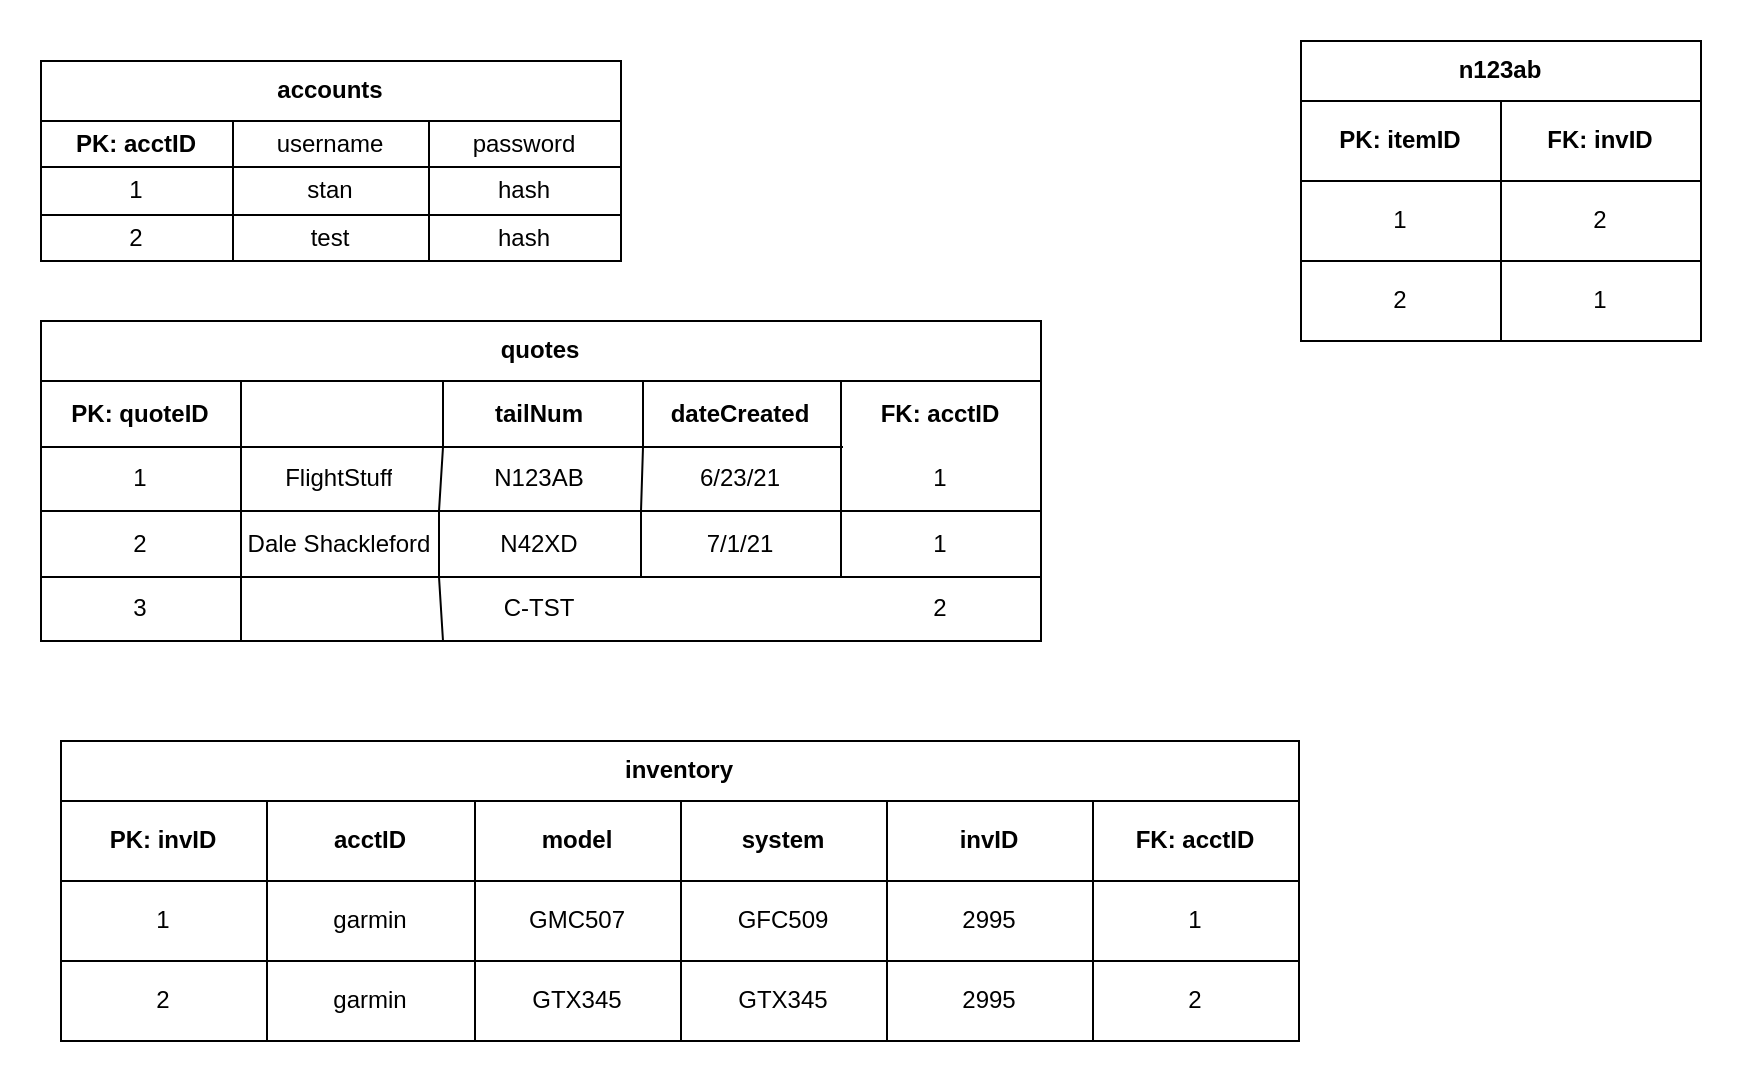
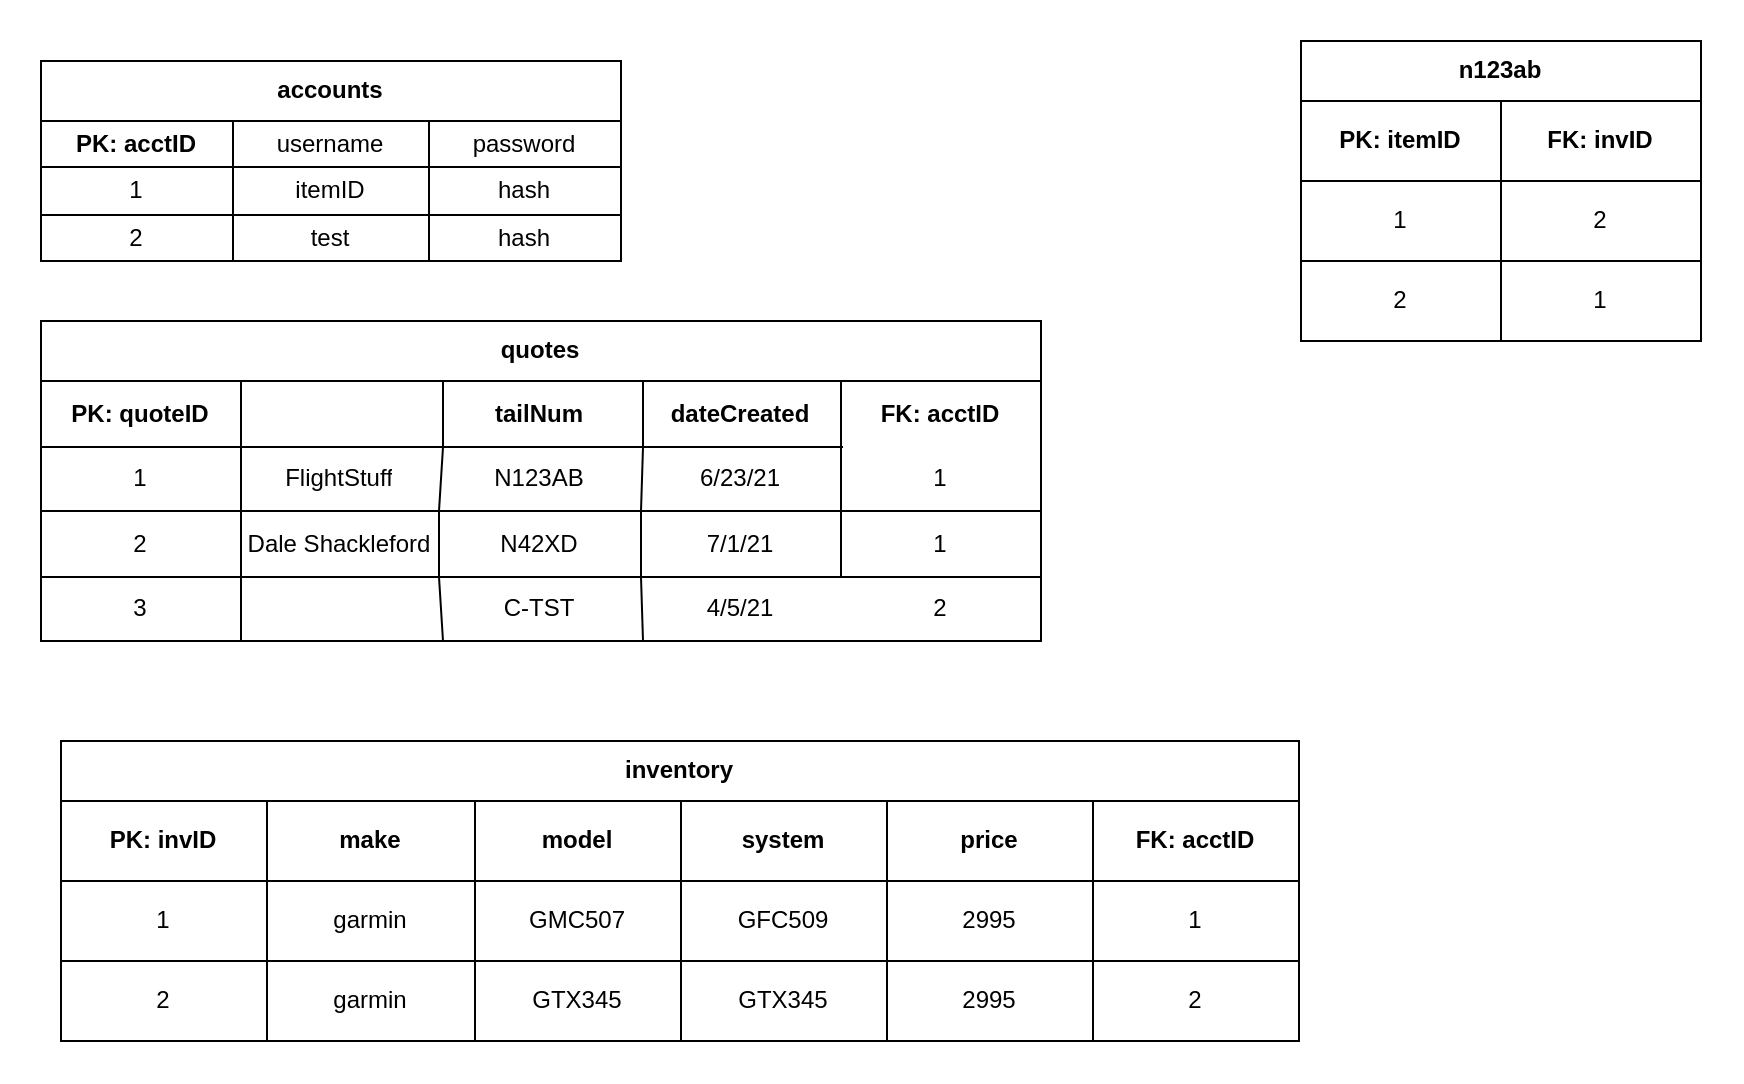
(331, 191) -> (331, 191)
none -> (741, 609)
(371, 841) -> (371, 841)
(990, 841) -> (990, 841)
